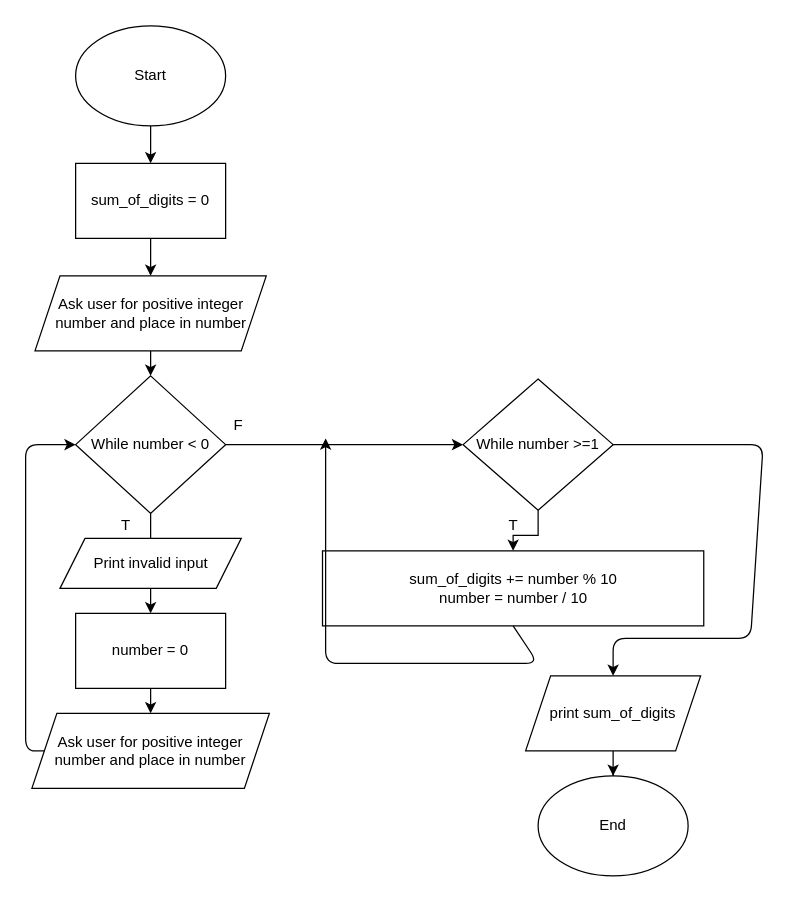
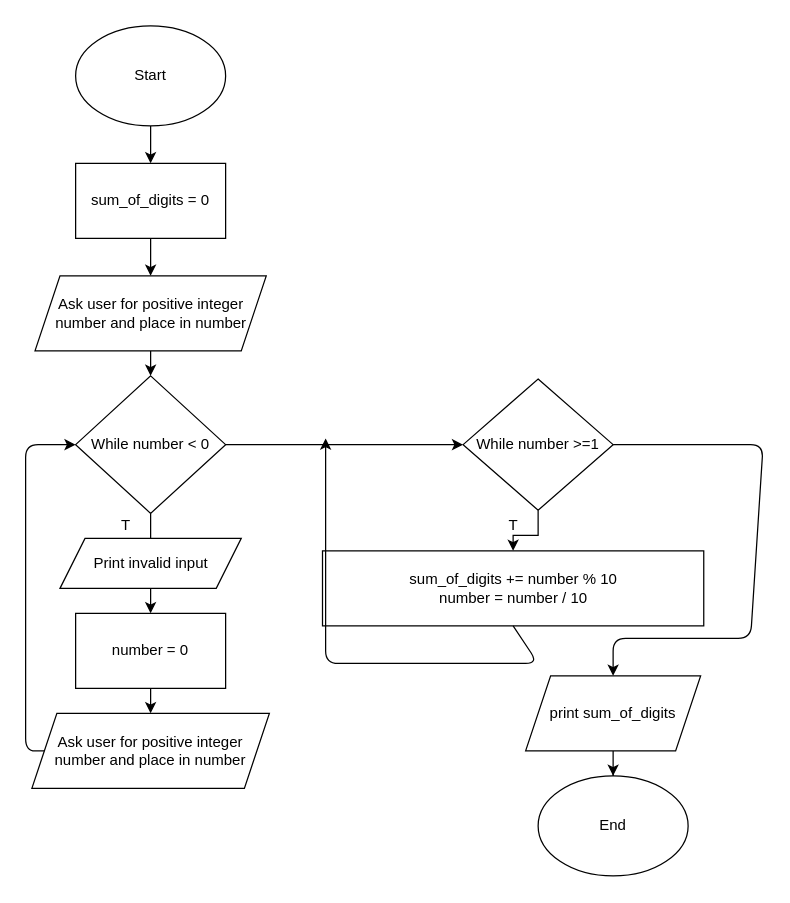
(238, 426) -> none
